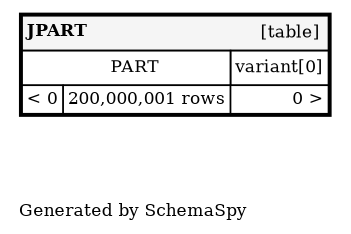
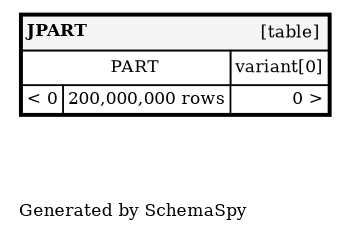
(147, 99) -> (147, 99)
